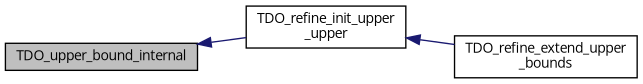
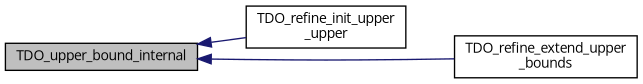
(437, 42) -> (333, 60)
